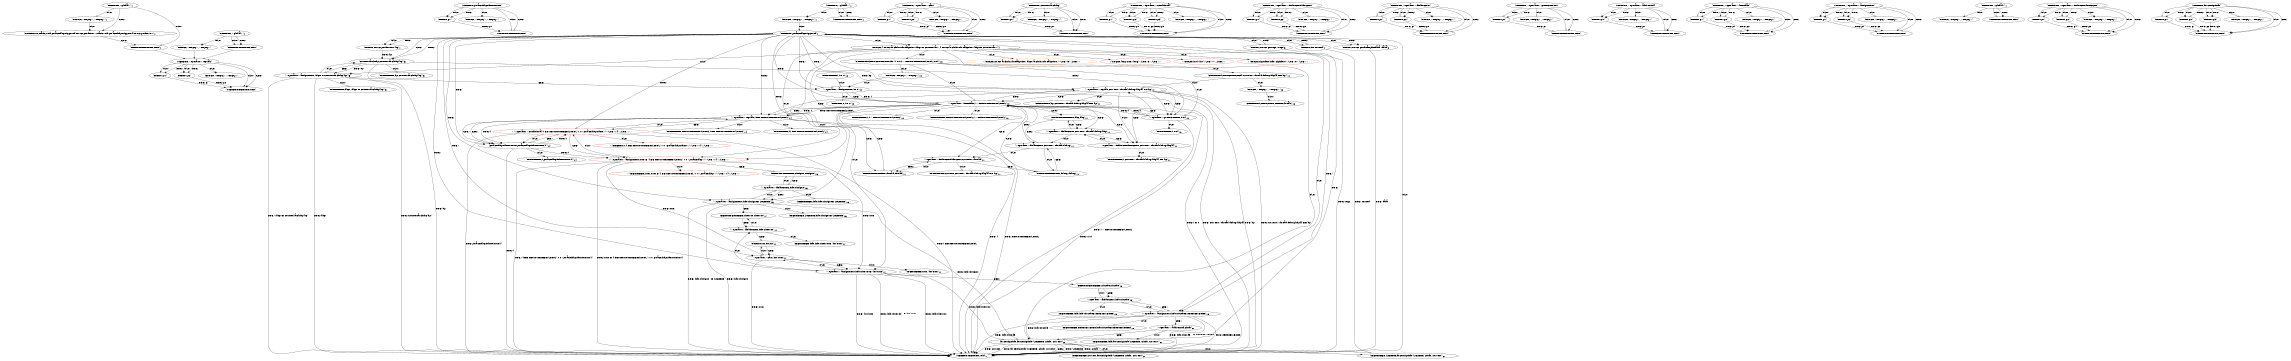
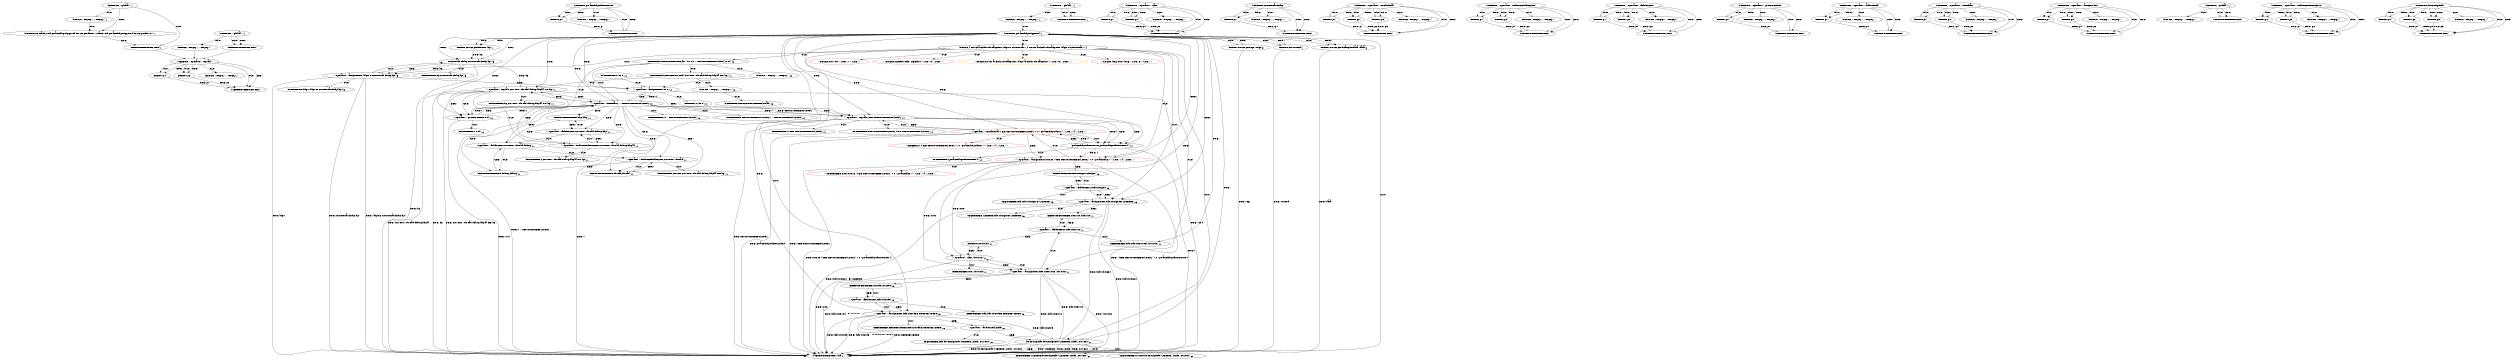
(434, 142) -> (1211, 76)
